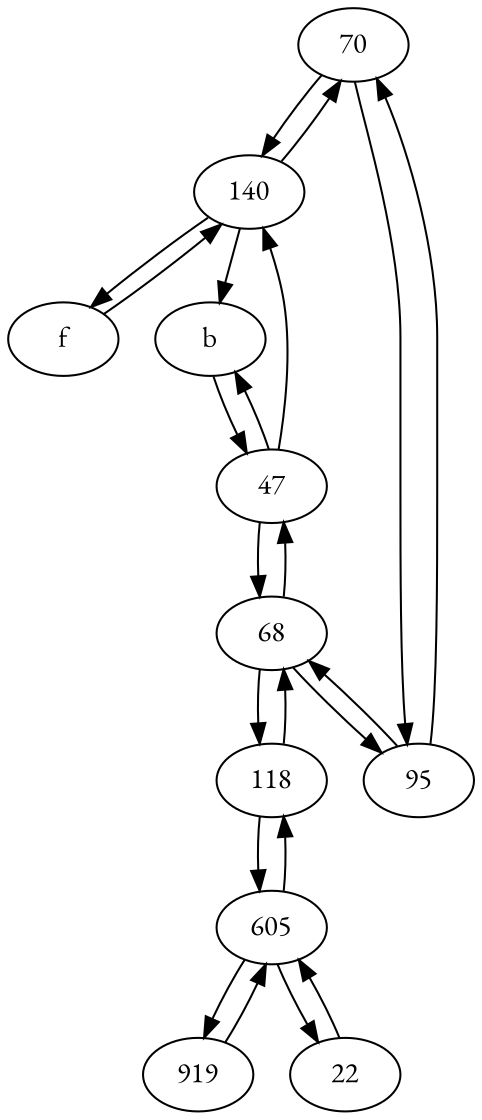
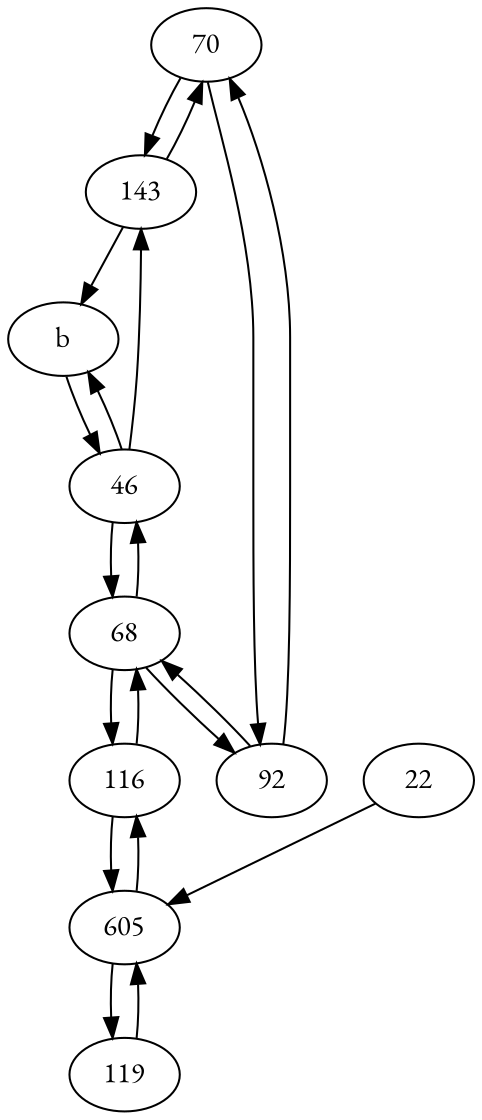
(249, 192) -> (141, 192)
(63, 339) -> none
(272, 486) -> (125, 486)
(272, 780) -> (125, 780)
(419, 780) -> (272, 780)
(291, 995) -> none
(198, 1075) -> (125, 1075)
